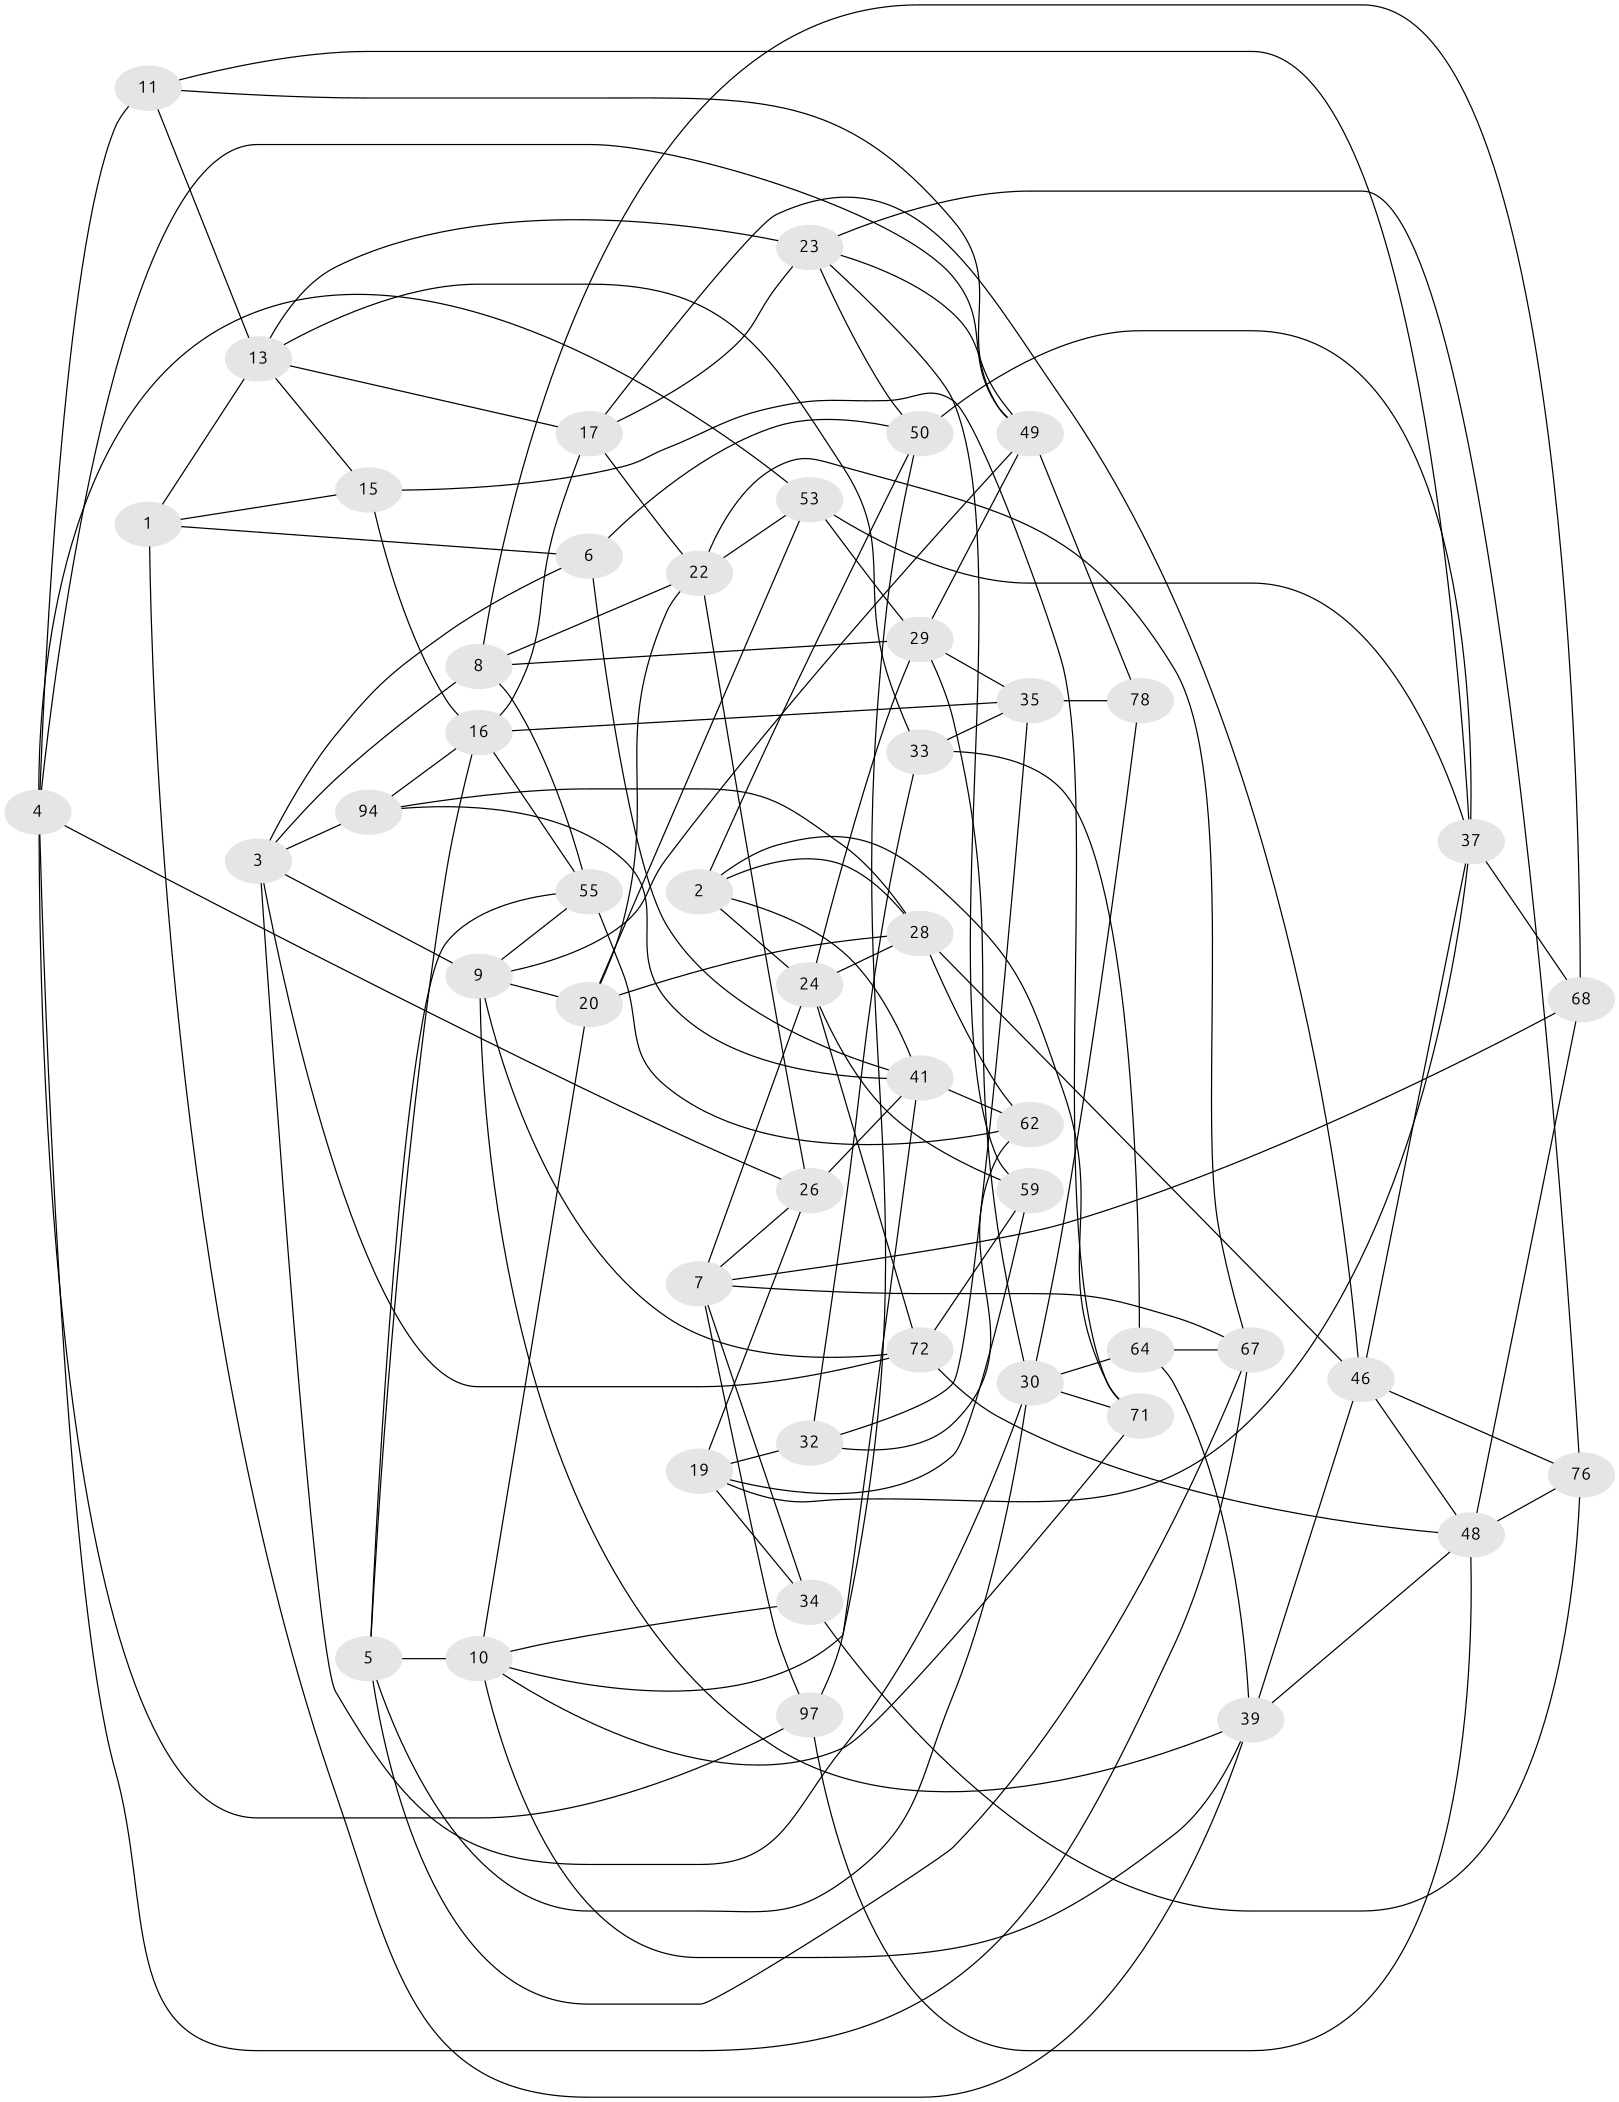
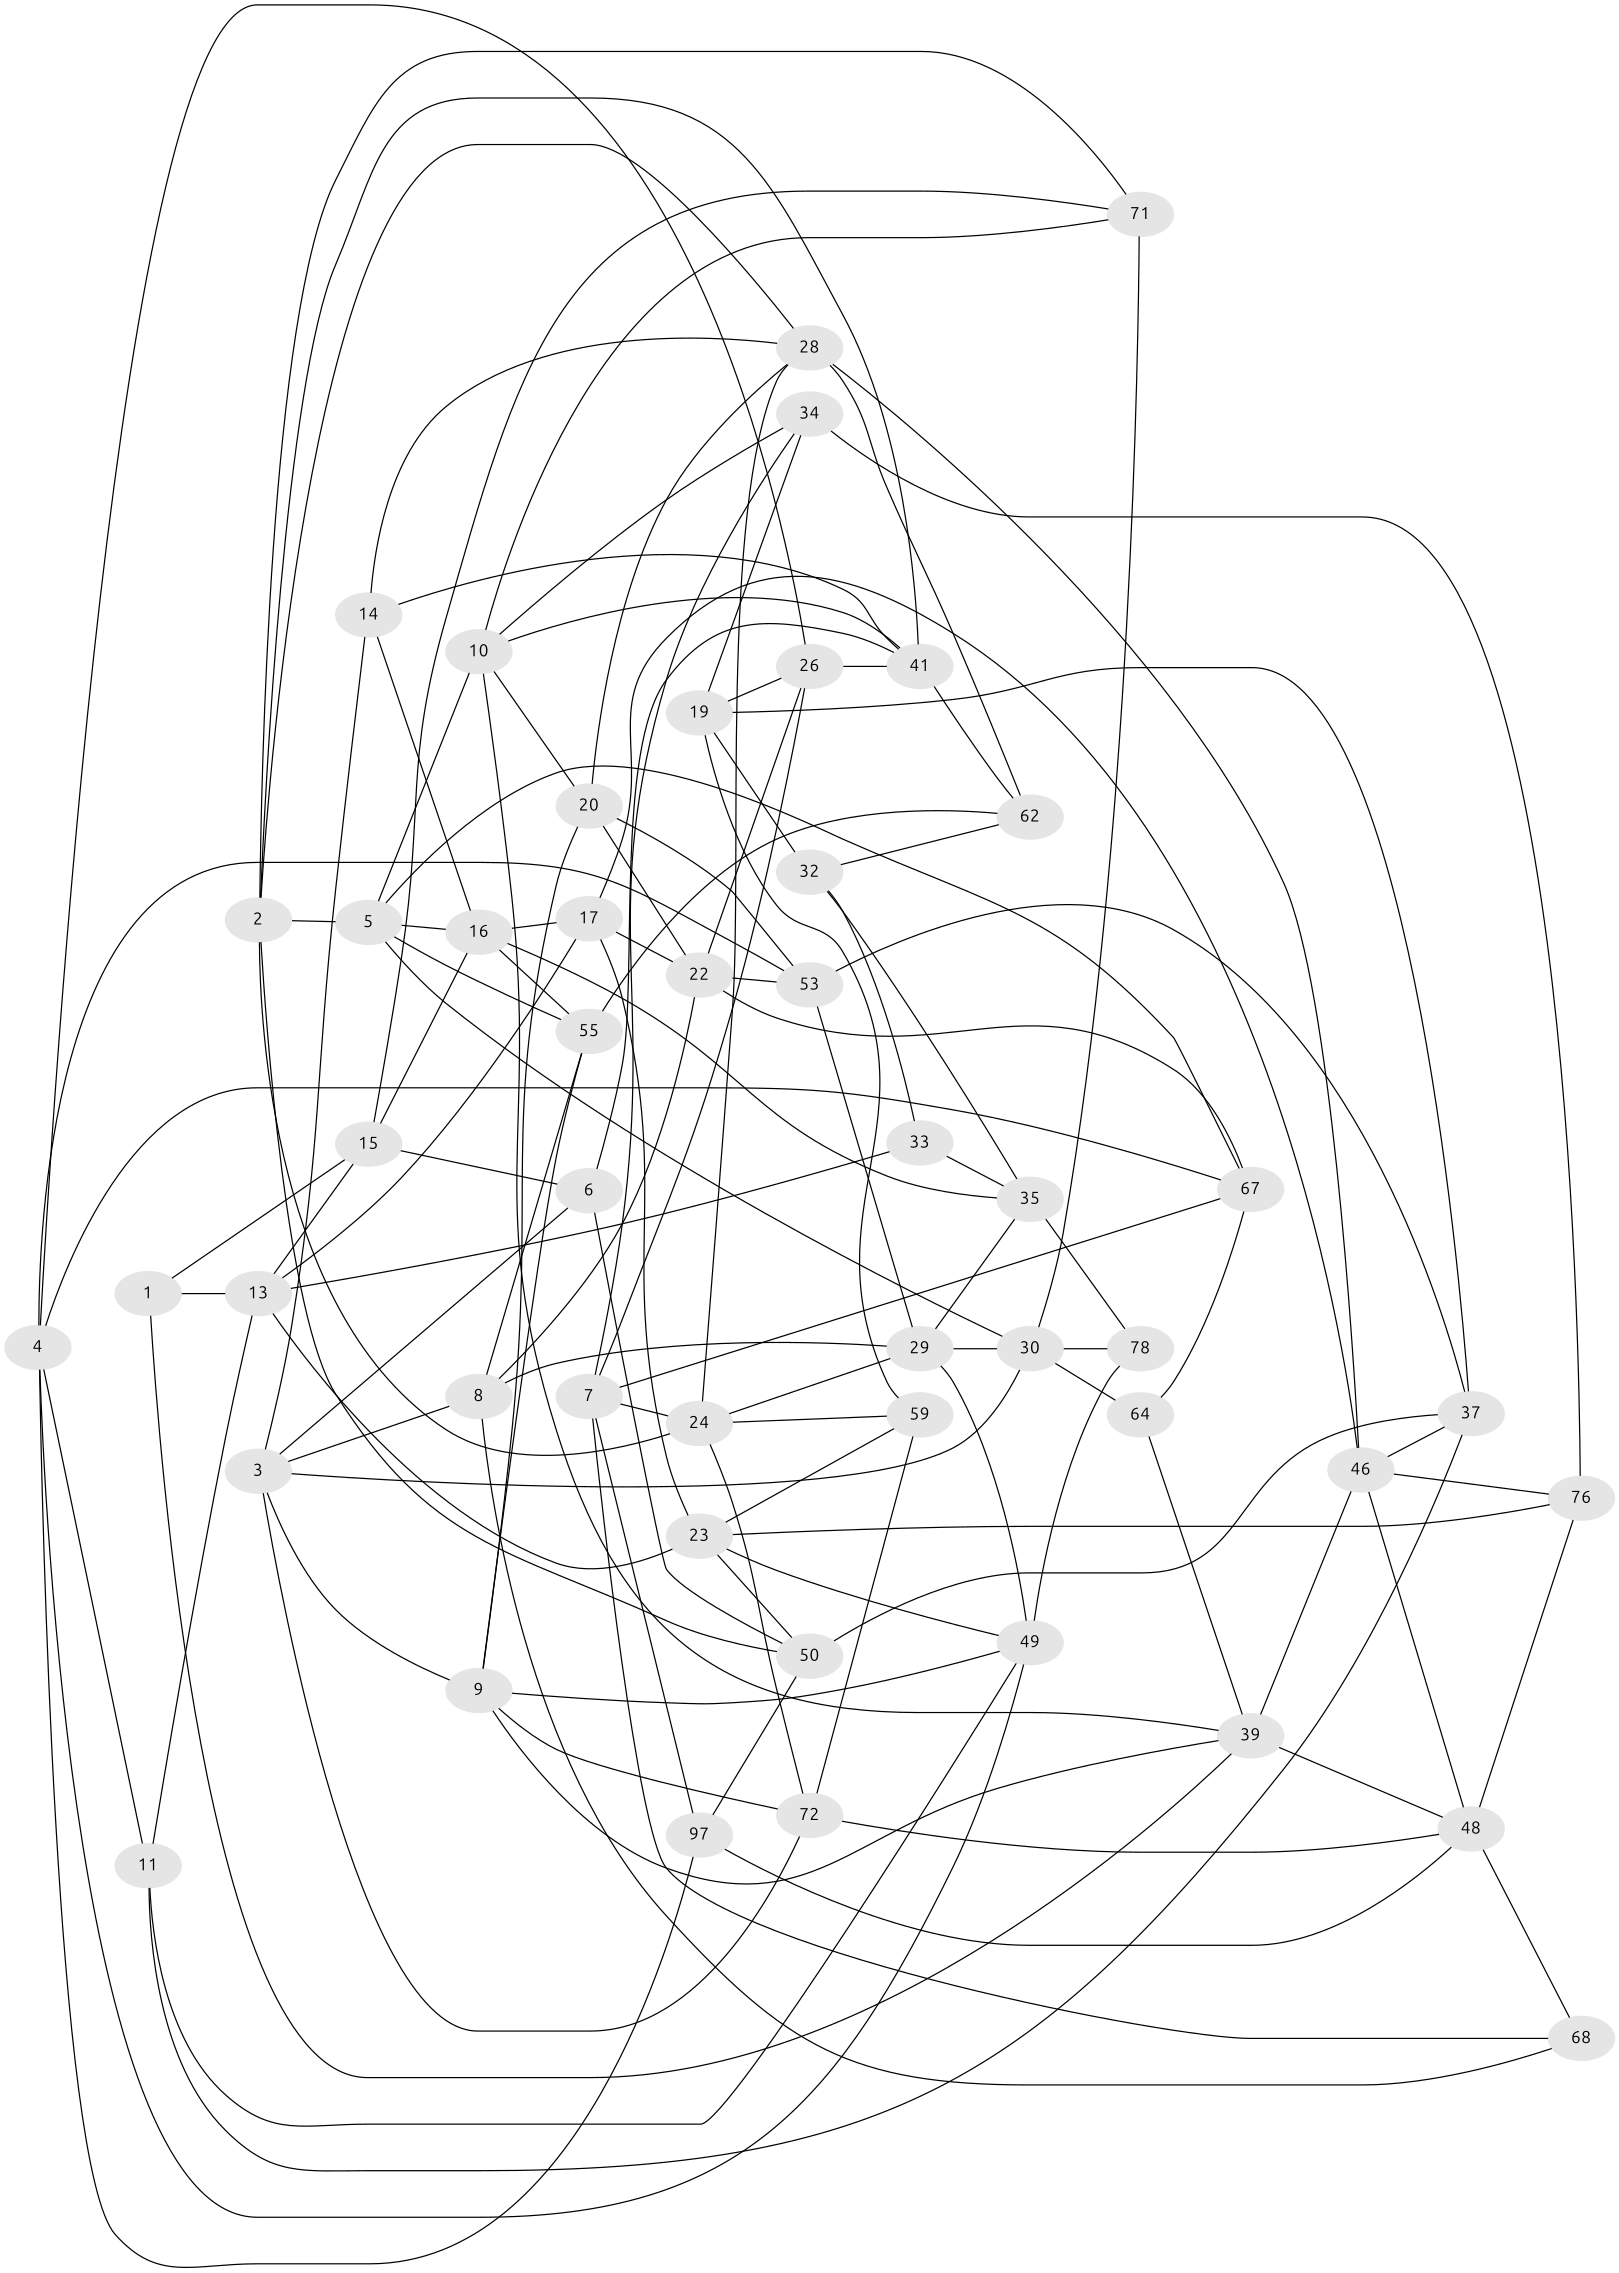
(369, 540) -> (479, 1167)
(369, 812) -> (369, 615)
none -> (314, 921)
(1526, 921) -> none
(1121, 995) -> none
